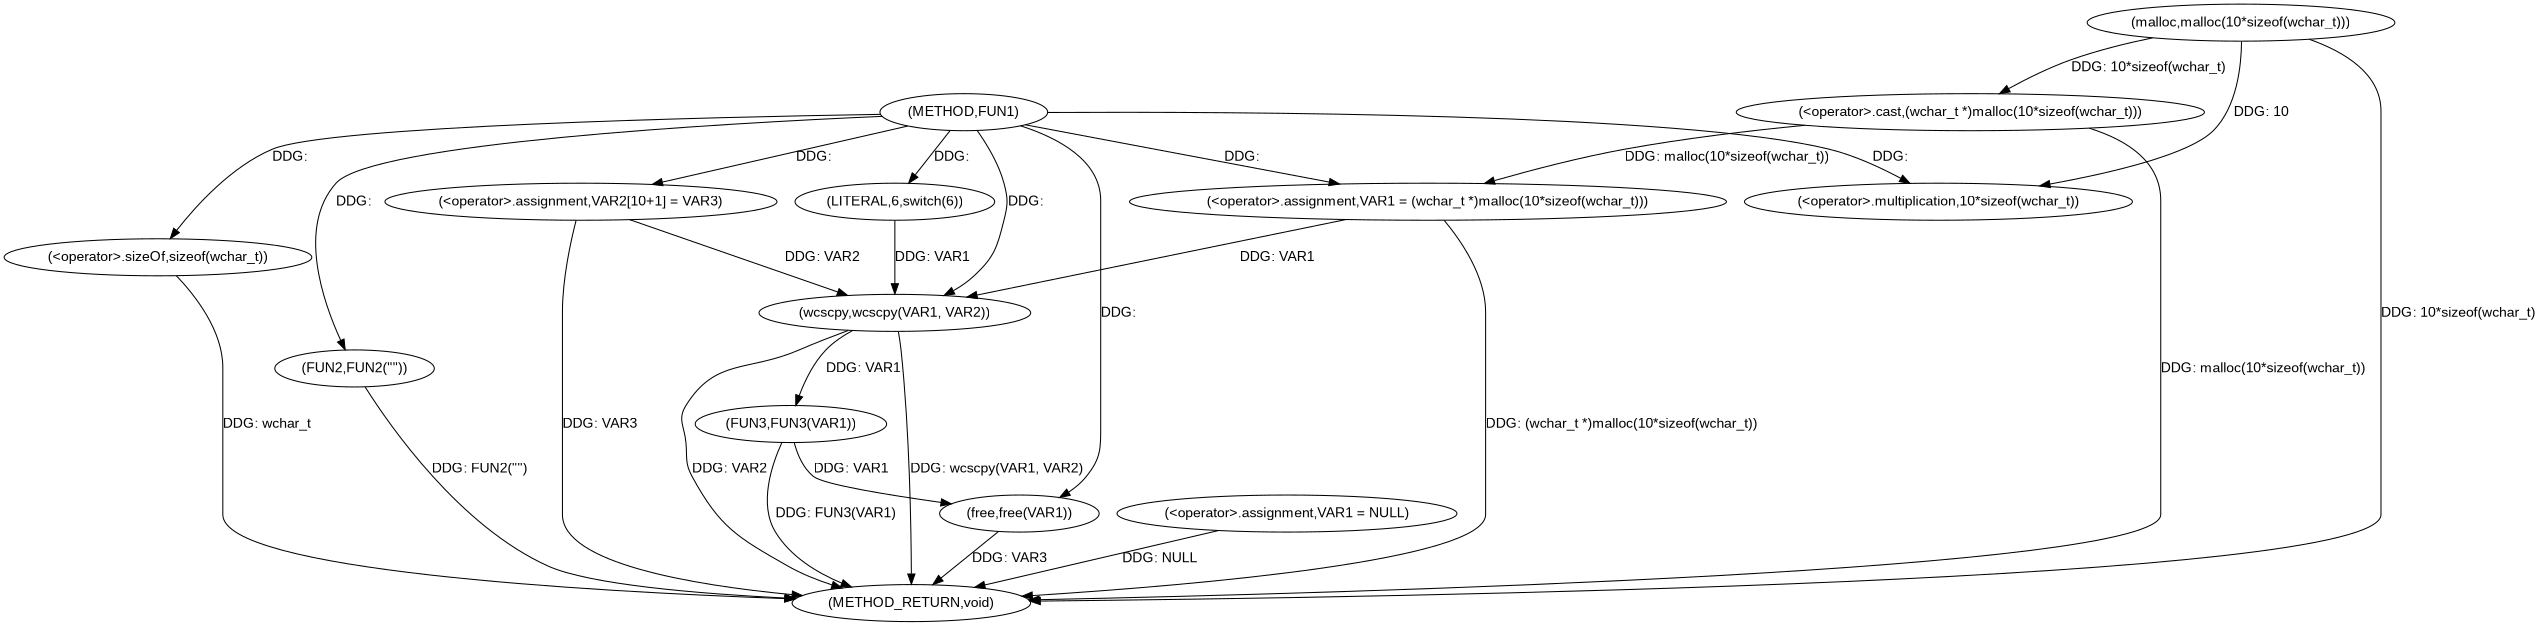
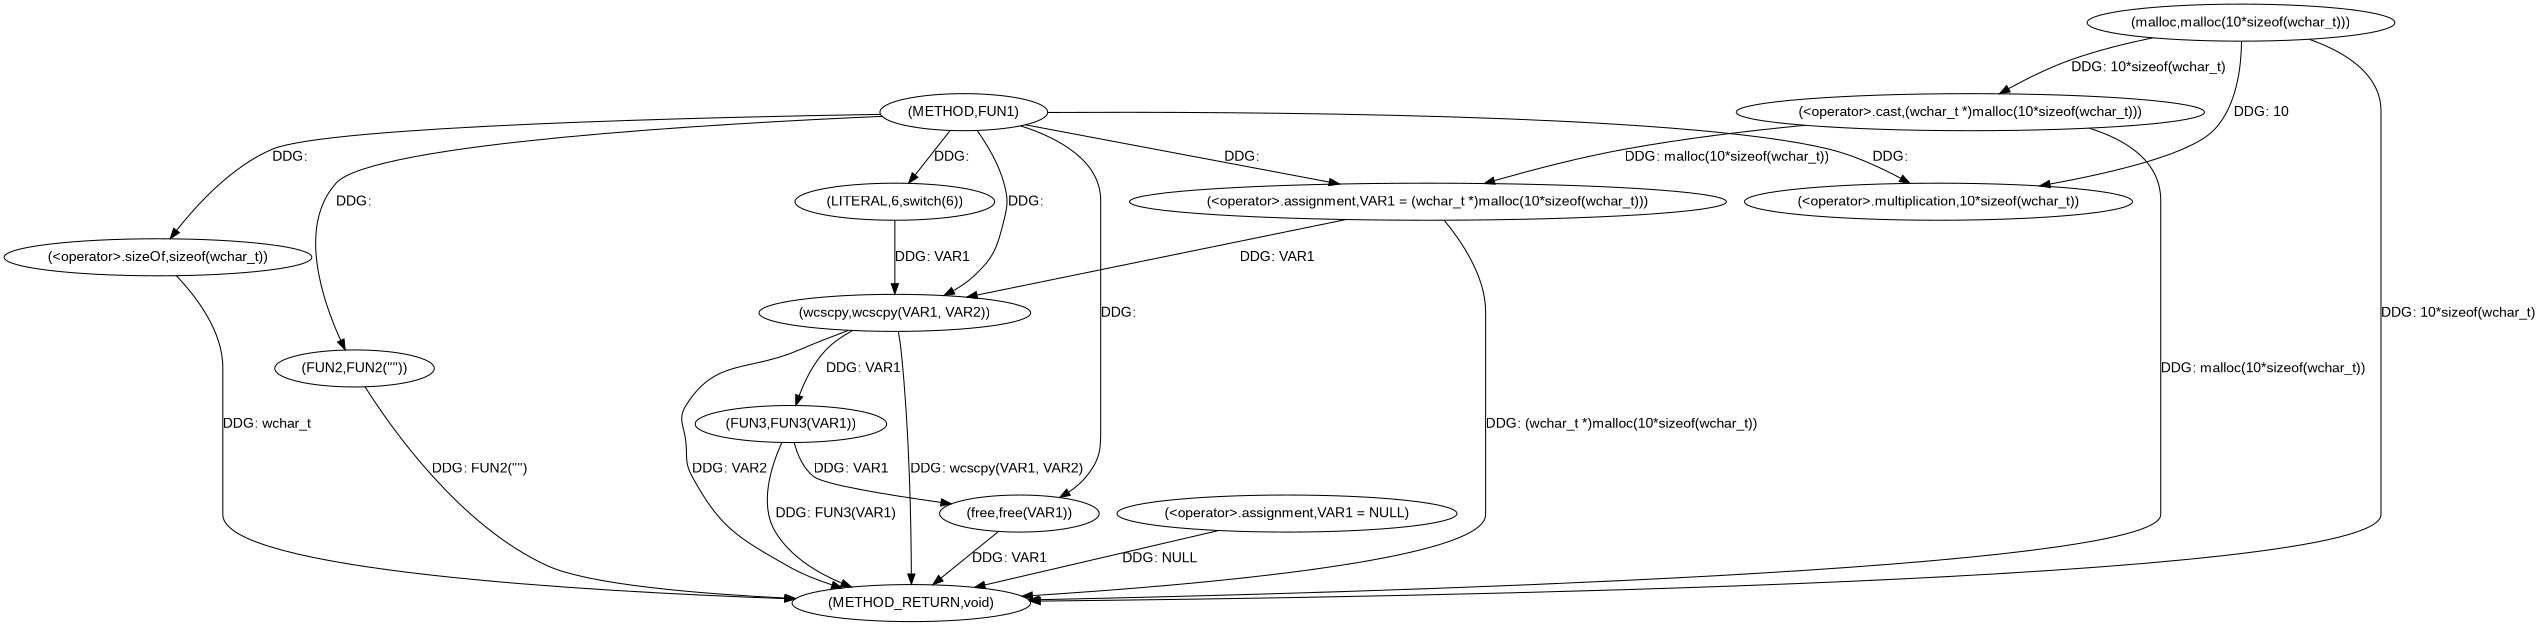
(581, 202) -> none
(1010, 558) -> (1010, 558)
